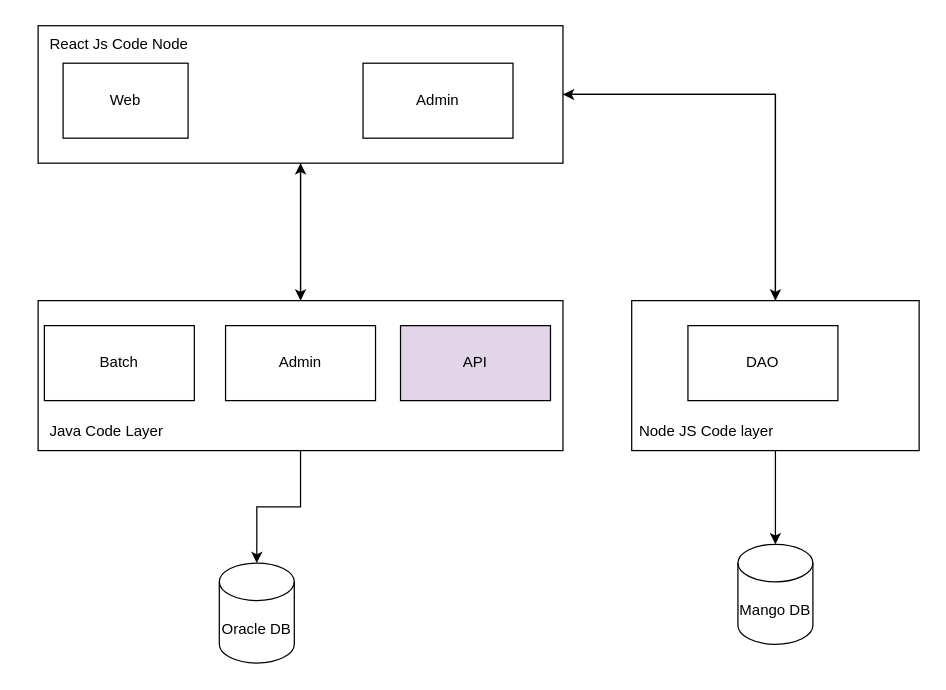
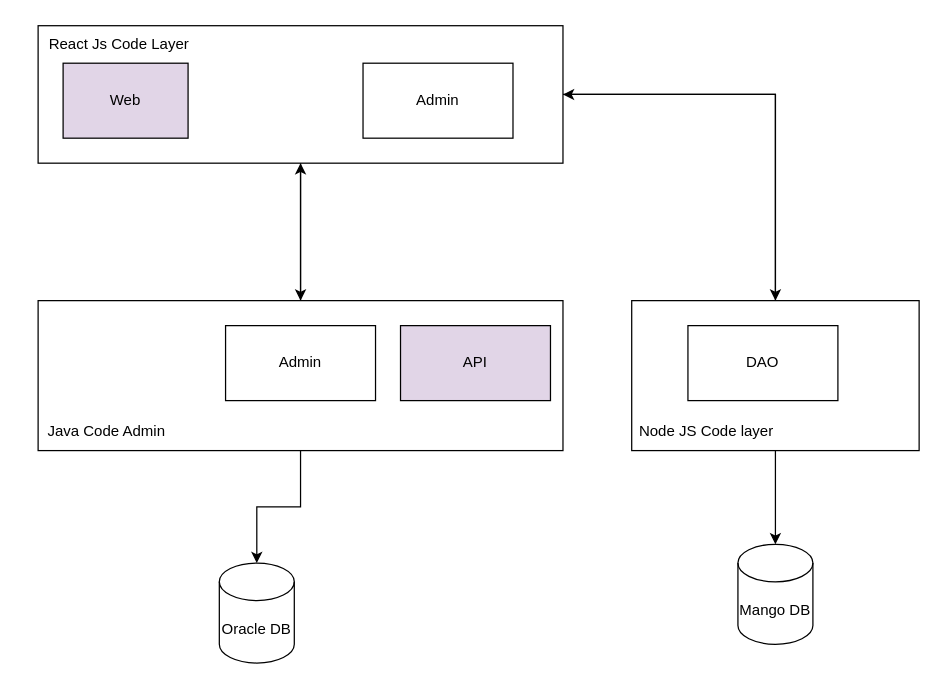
(119, 44) -> (119, 44)
(126, 101) -> (126, 101)
(119, 363) -> none
(107, 432) -> (107, 432)
